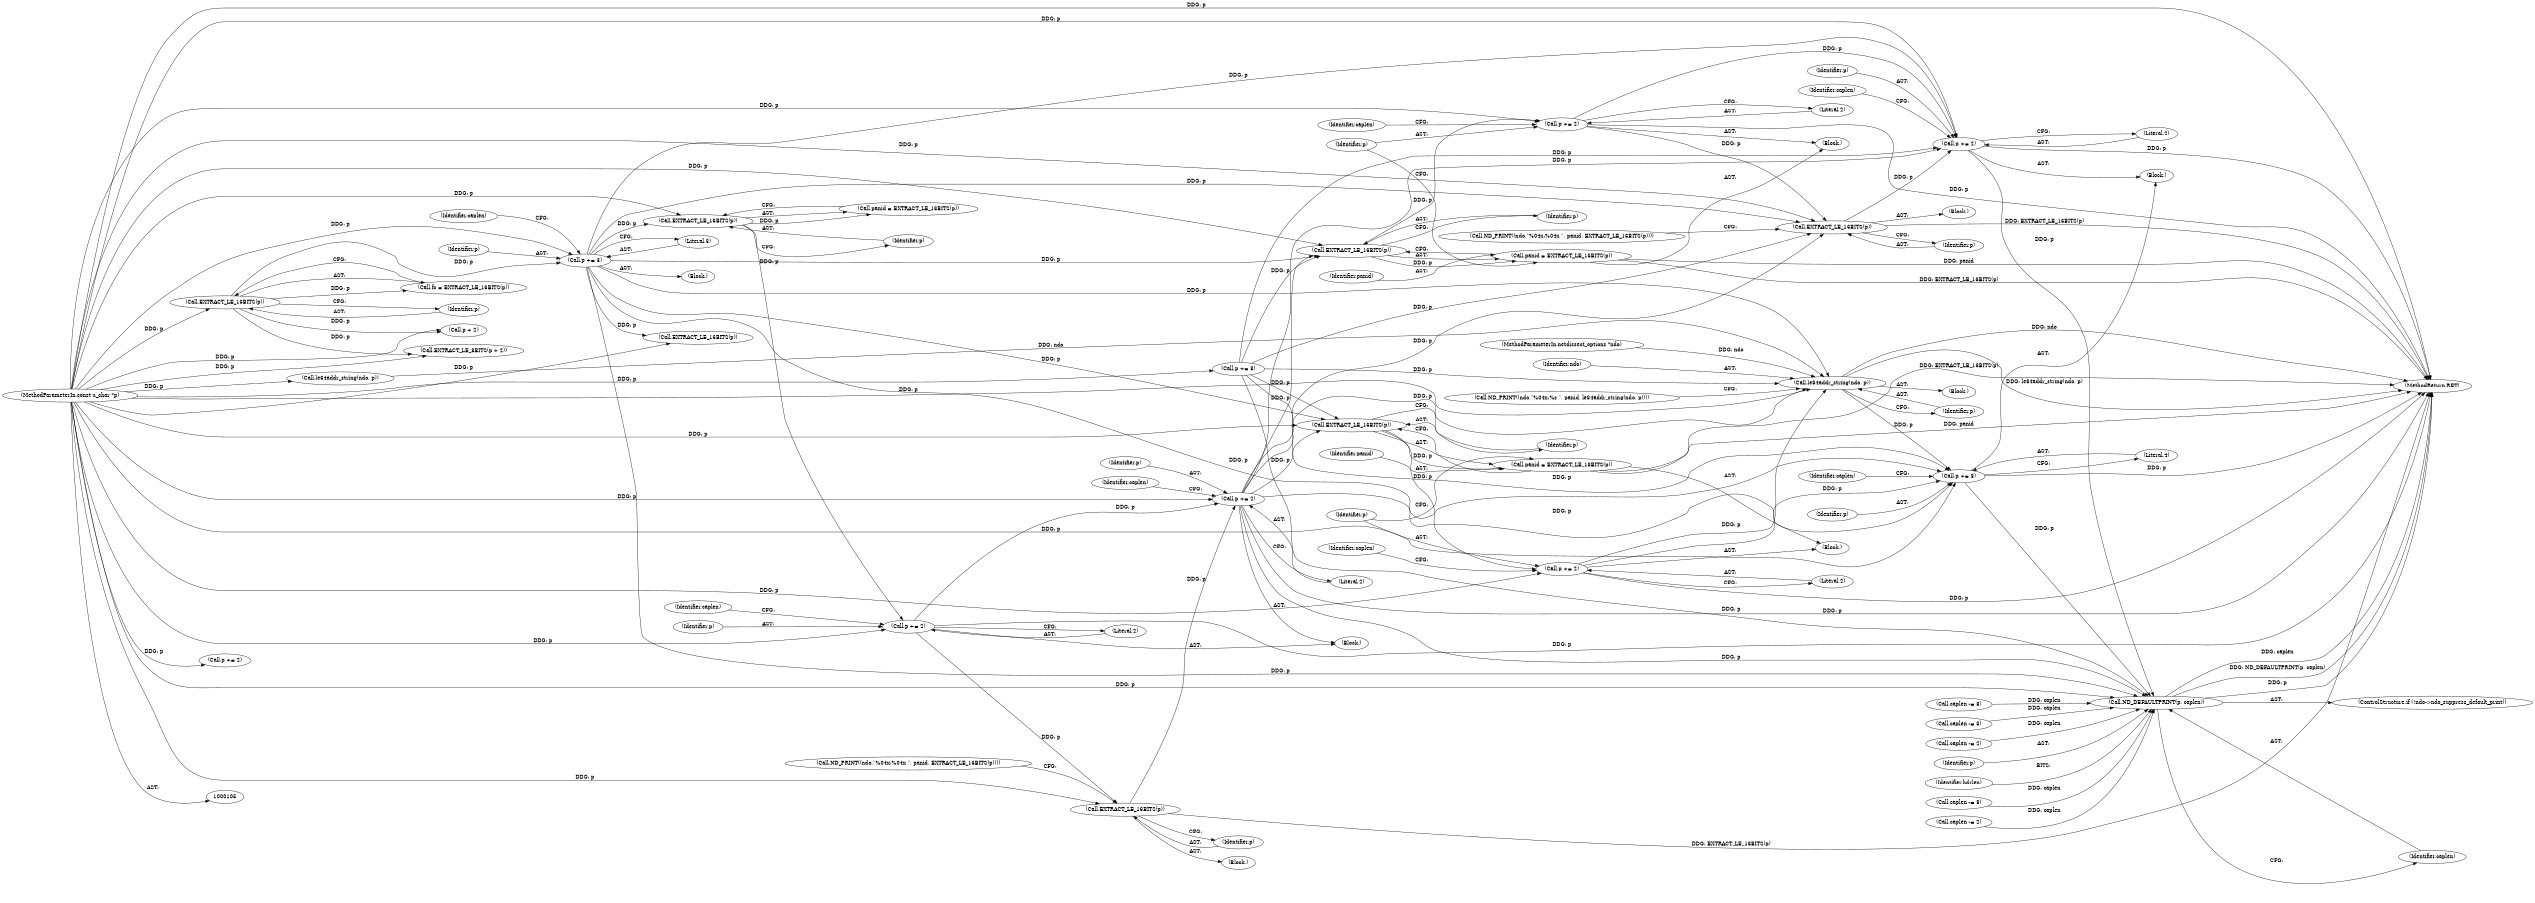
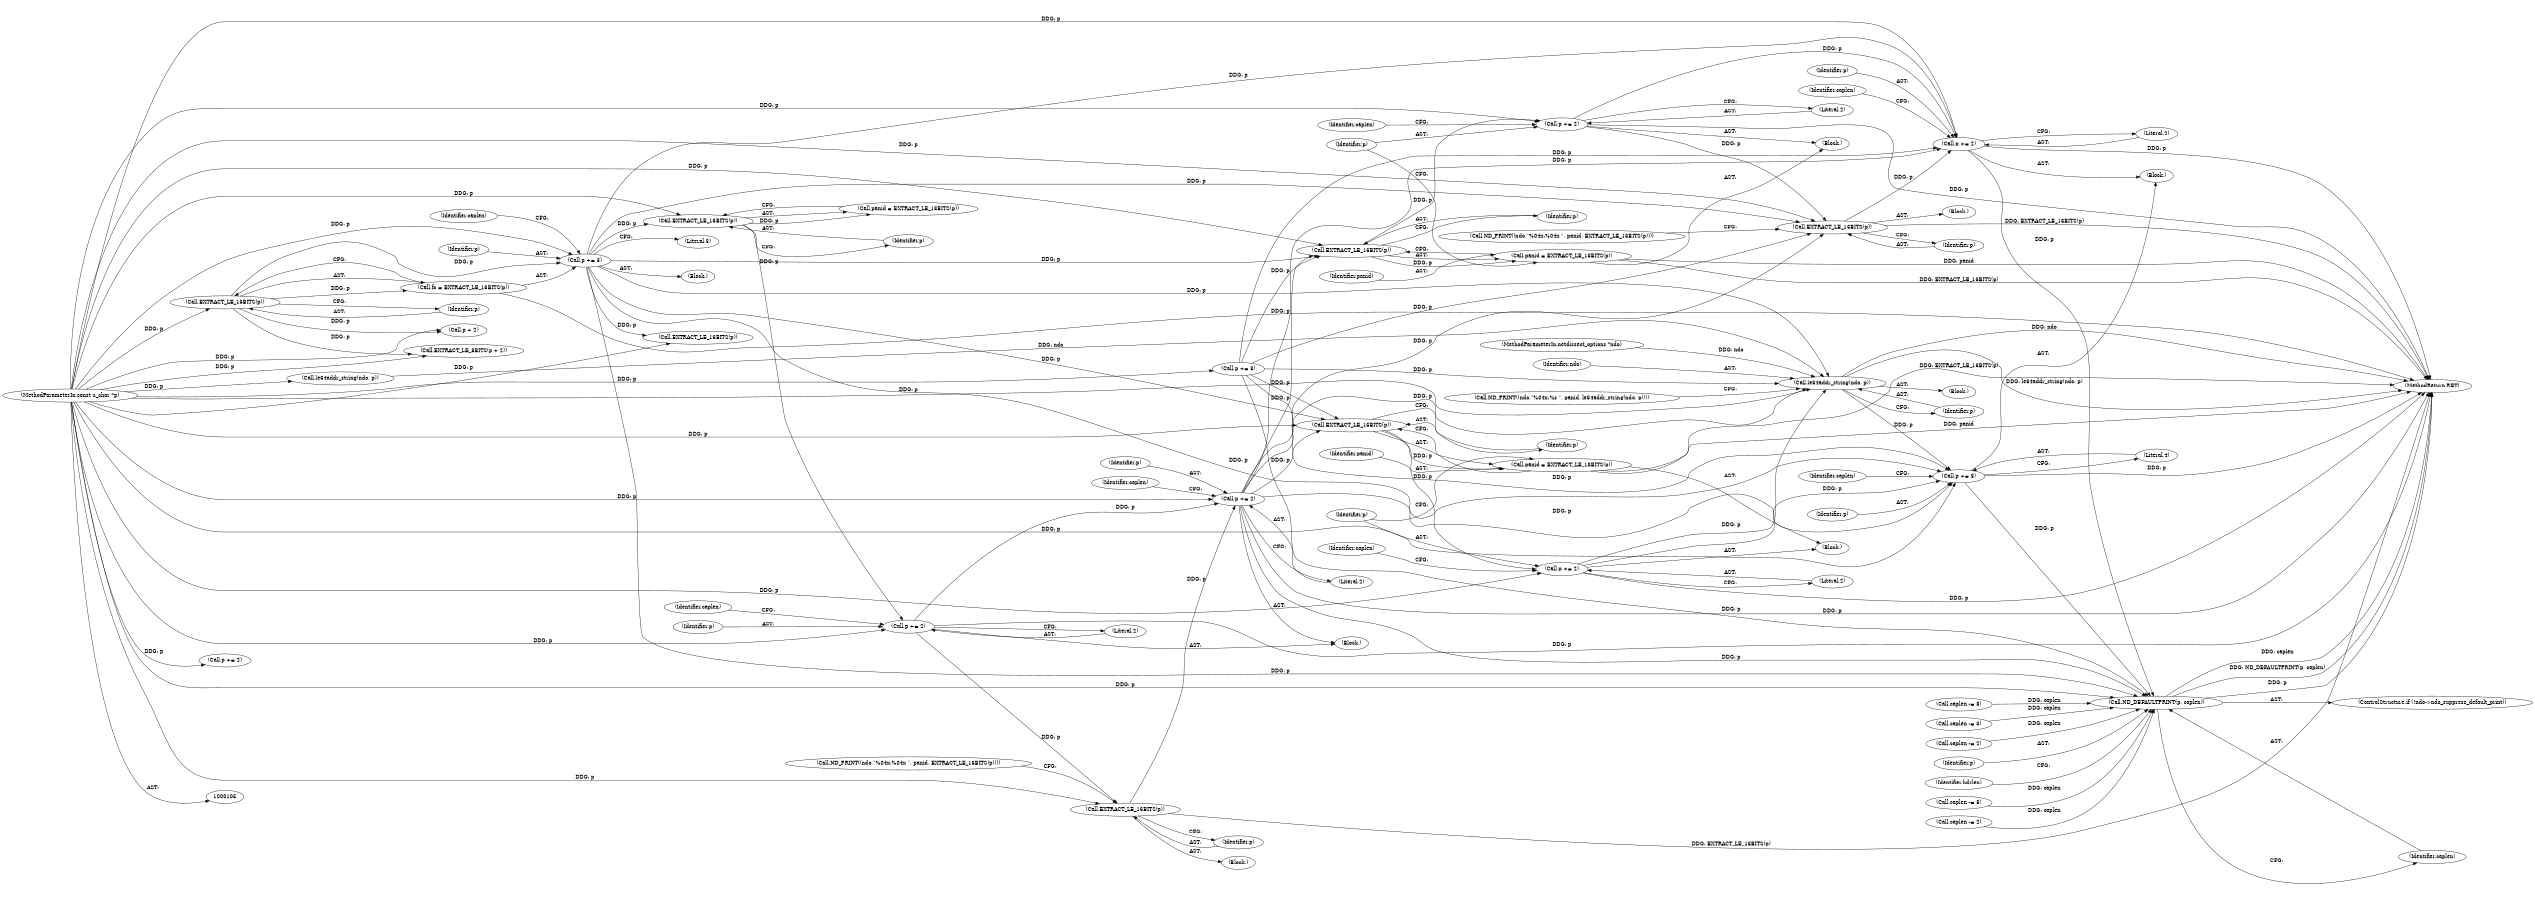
(1220, 8) -> (1452, 312)
(645, 251) -> (548, 280)
(2044, 766) -> (2044, 766)
